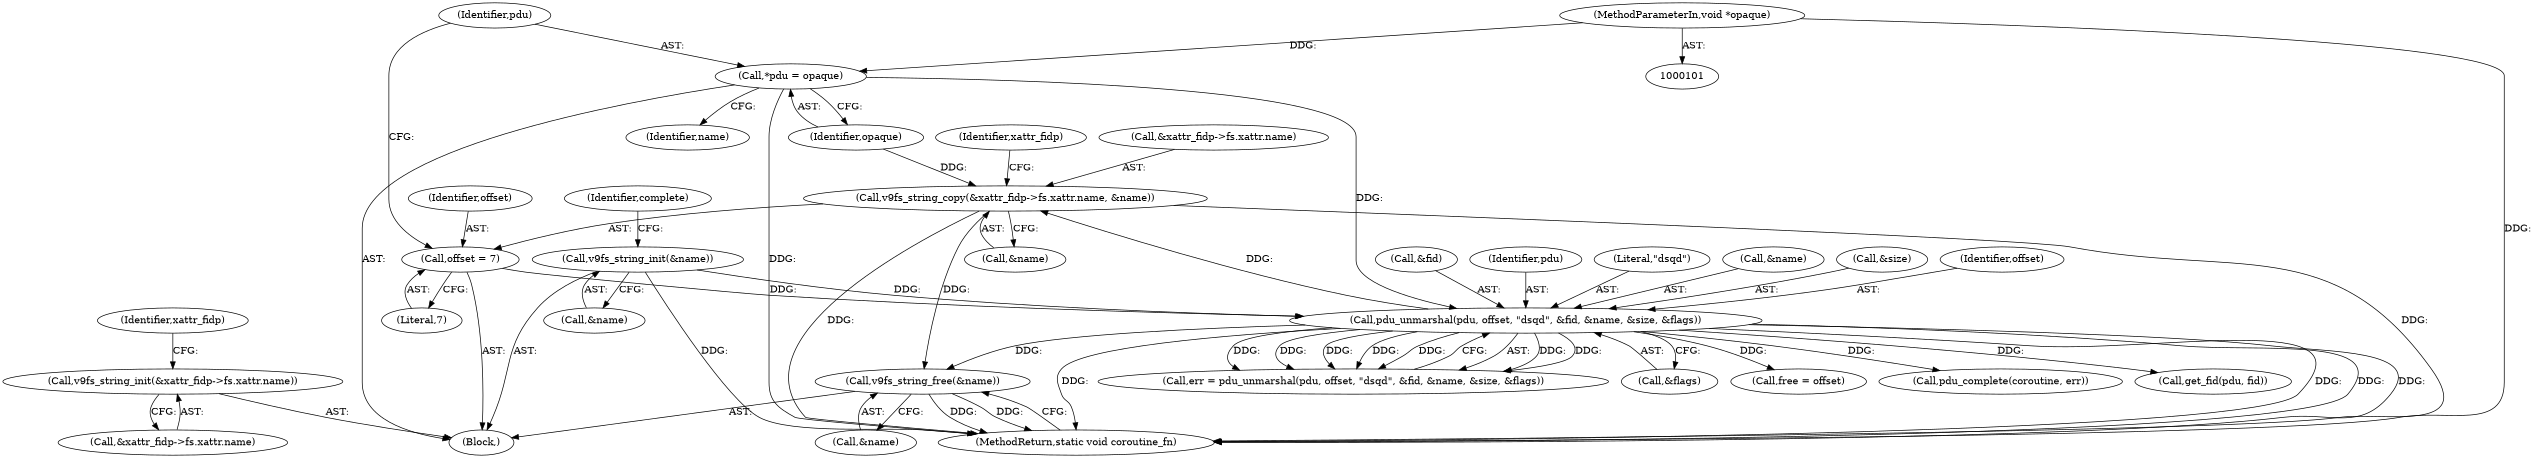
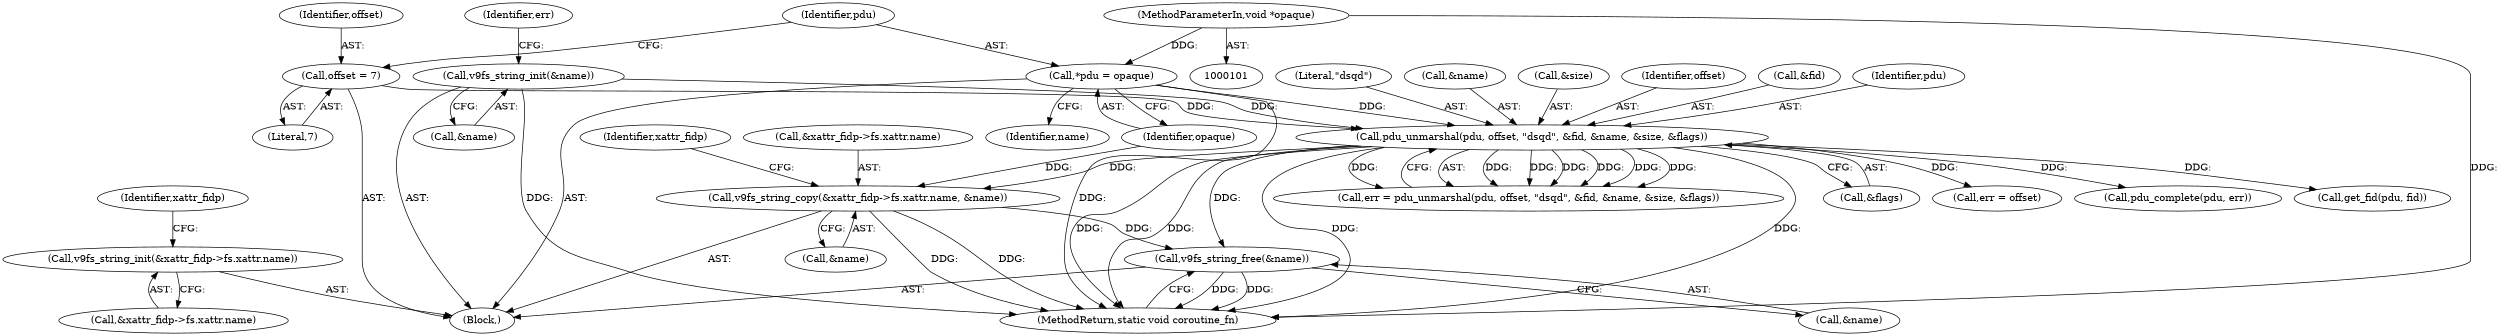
(638, 198) -> (519, 15)
(661, 217) -> (667, 260)
(457, 290) -> (296, 107)
(1799, 382) -> (1997, 198)
(2001, 382) -> (2178, 198)
